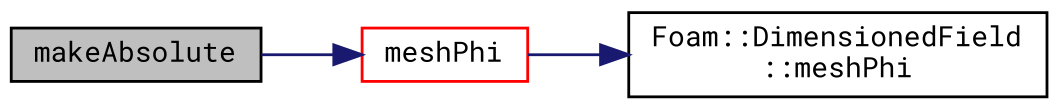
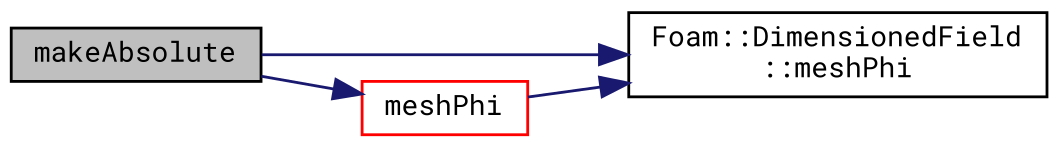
none -> (430, 55)
